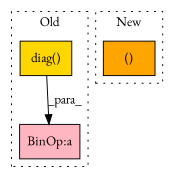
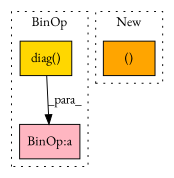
(50, 22) -> (50, 22)
